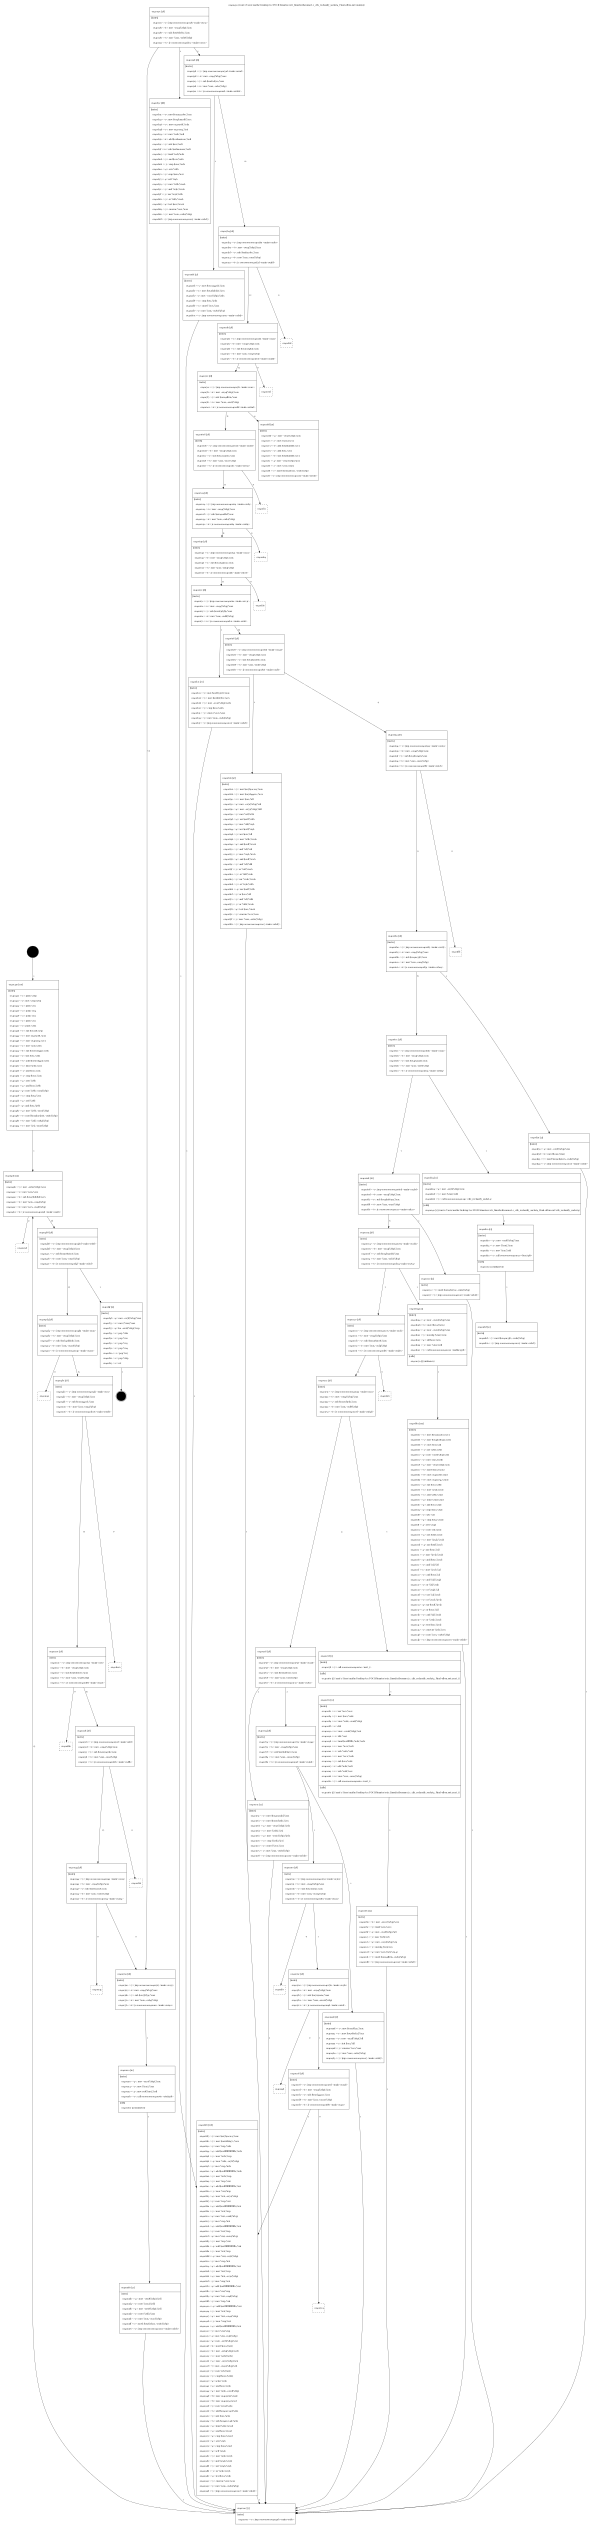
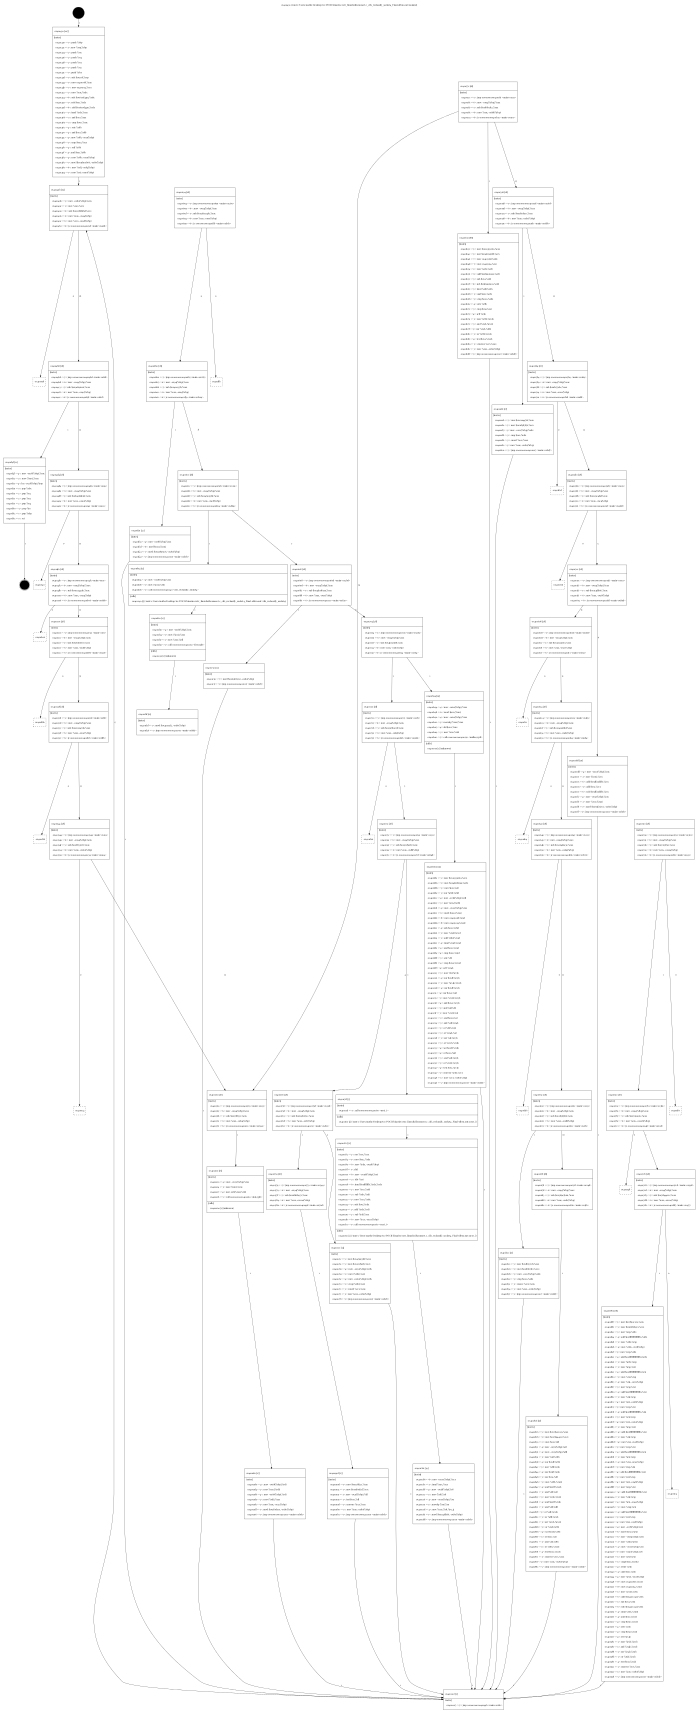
(334, 702) -> none
(180, 1206) -> (490, 1024)
none -> (597, 1293)
(311, 1813) -> none
